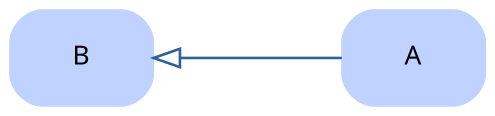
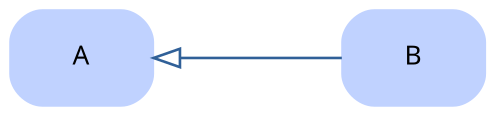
(261, 58) -> (261, 58)
